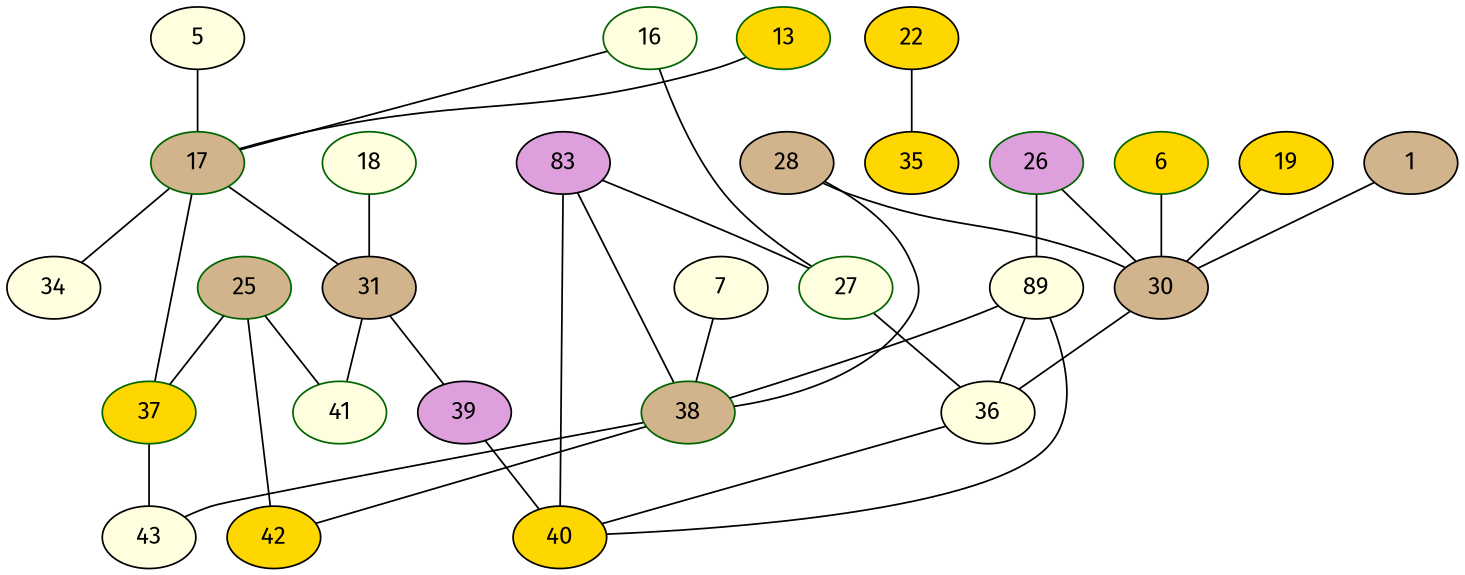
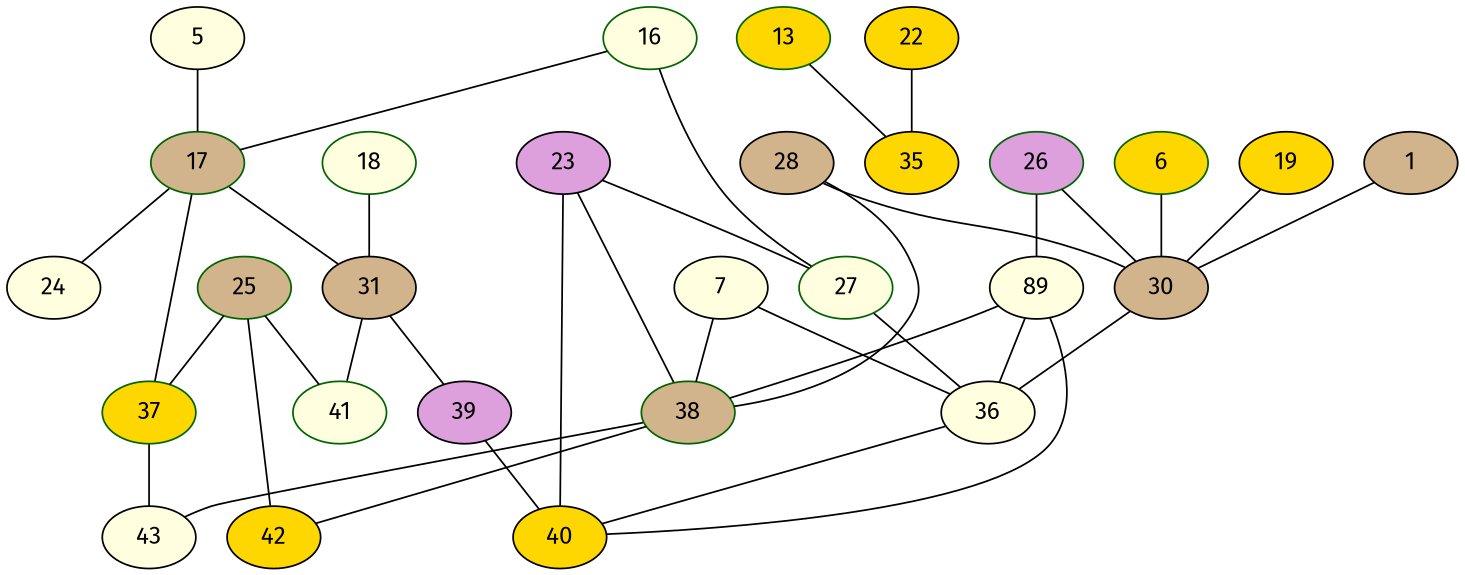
(493, 106) -> (848, 101)
(563, 163) -> (563, 163)
(54, 288) -> (54, 288)
none -> (844, 347)
